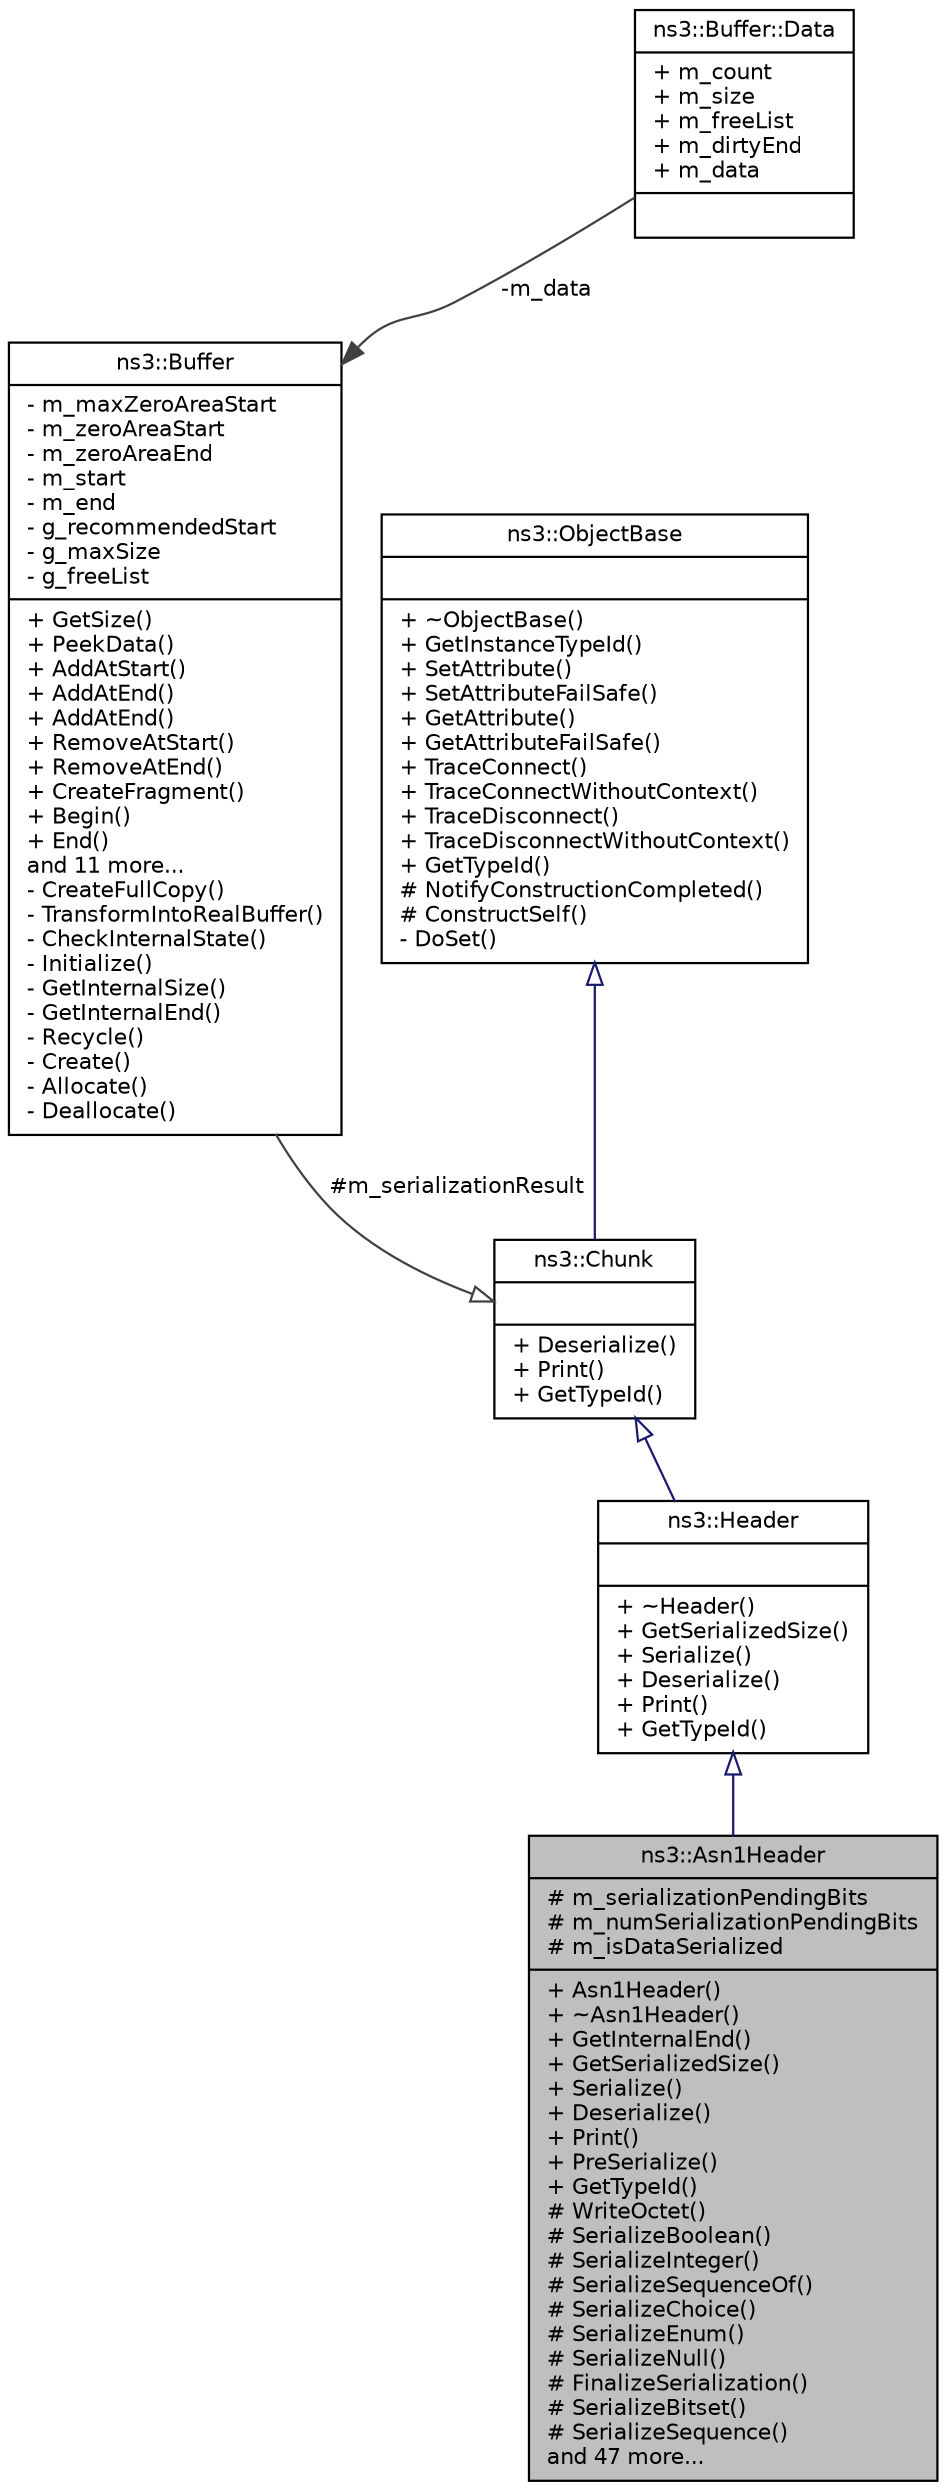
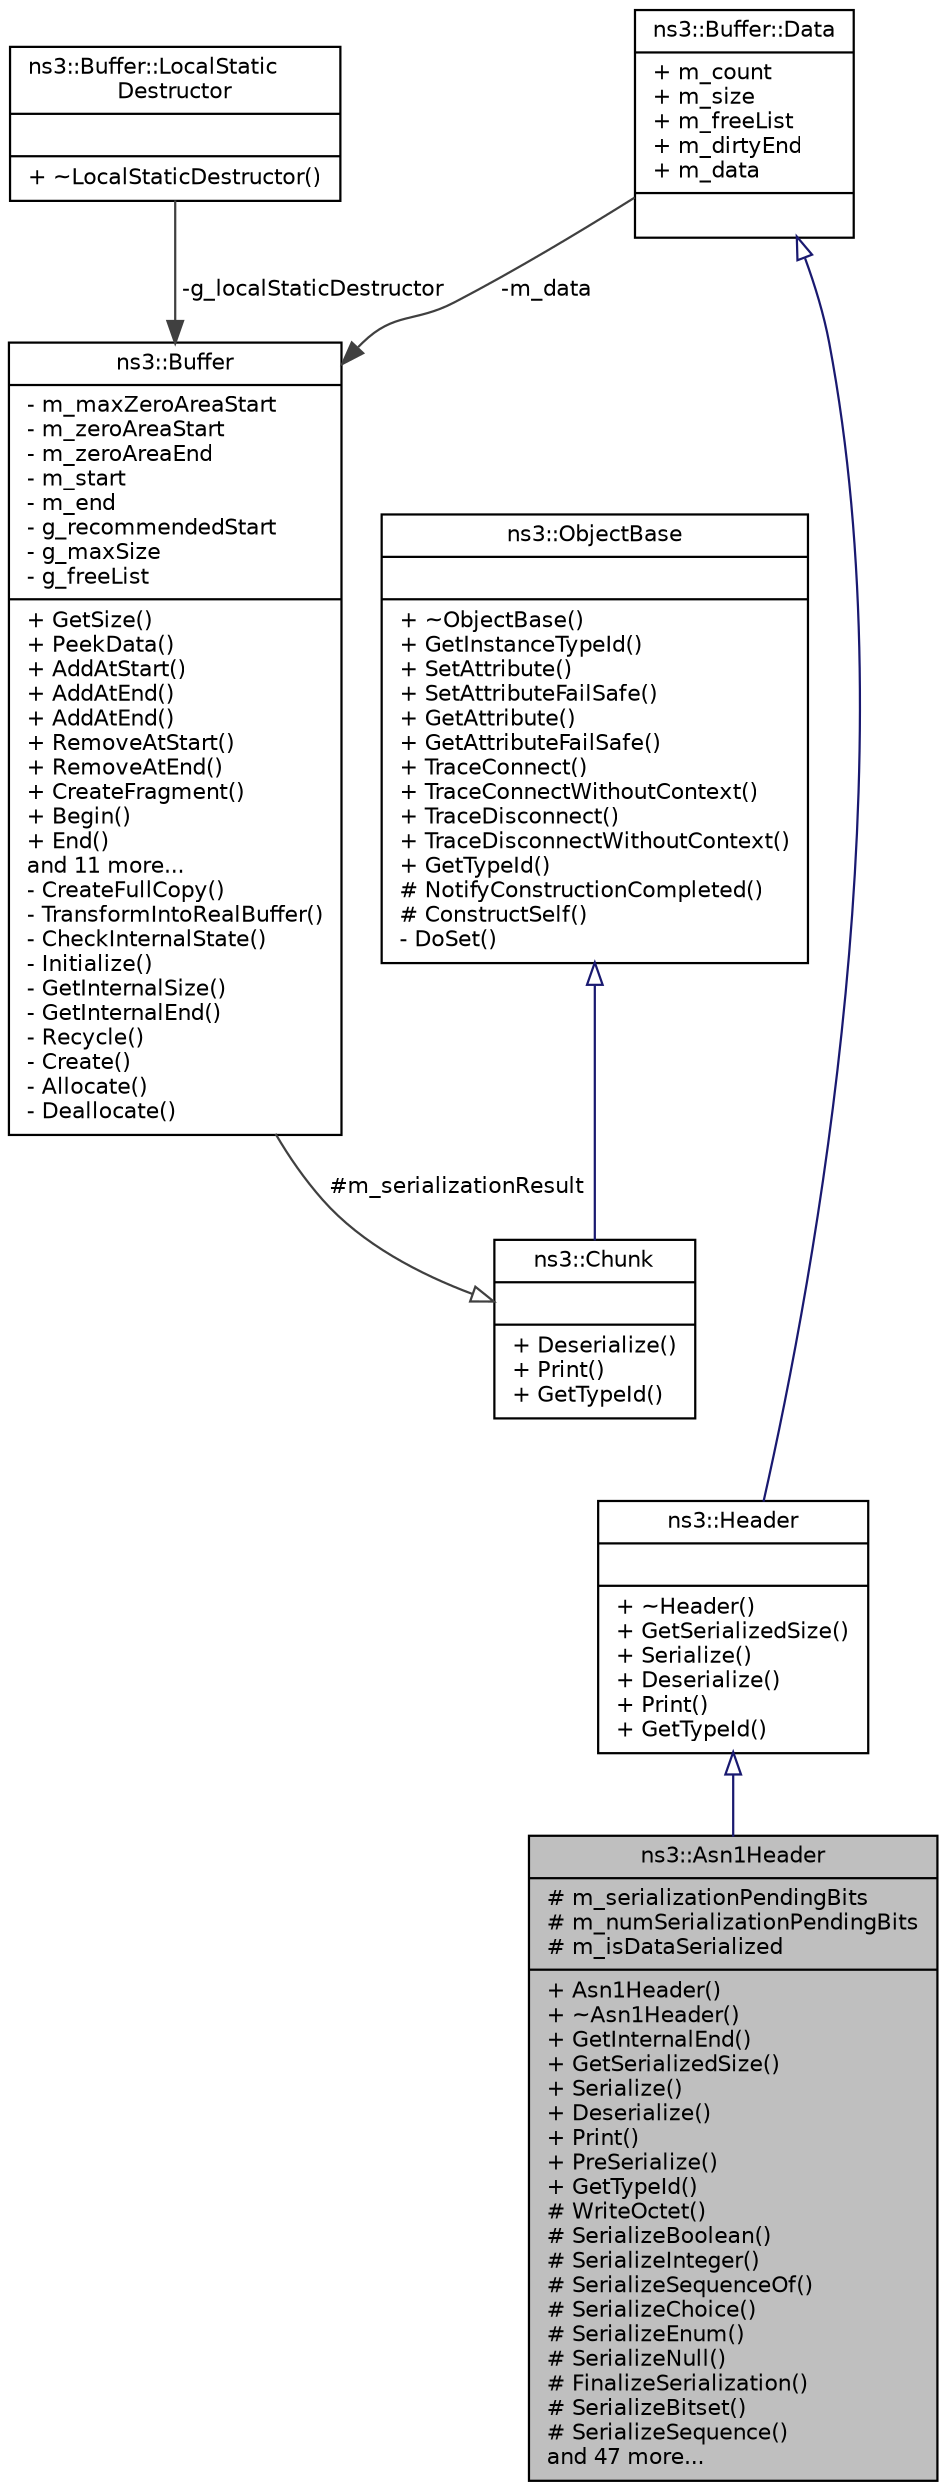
none -> (175, 124)
(660, 1470) -> (854, 881)
